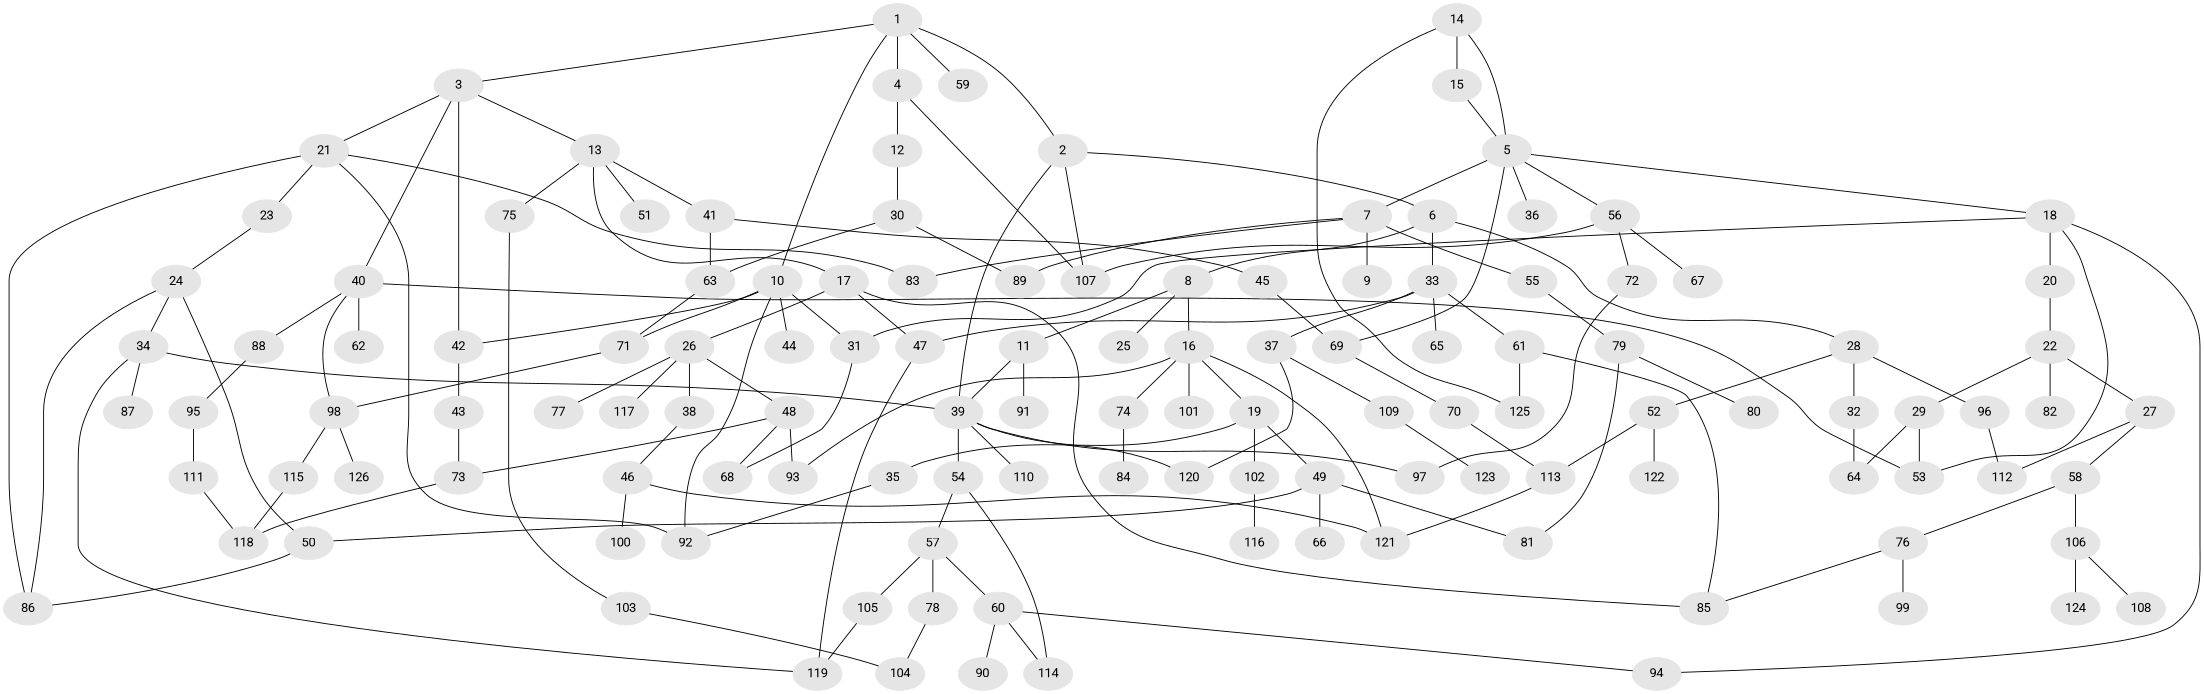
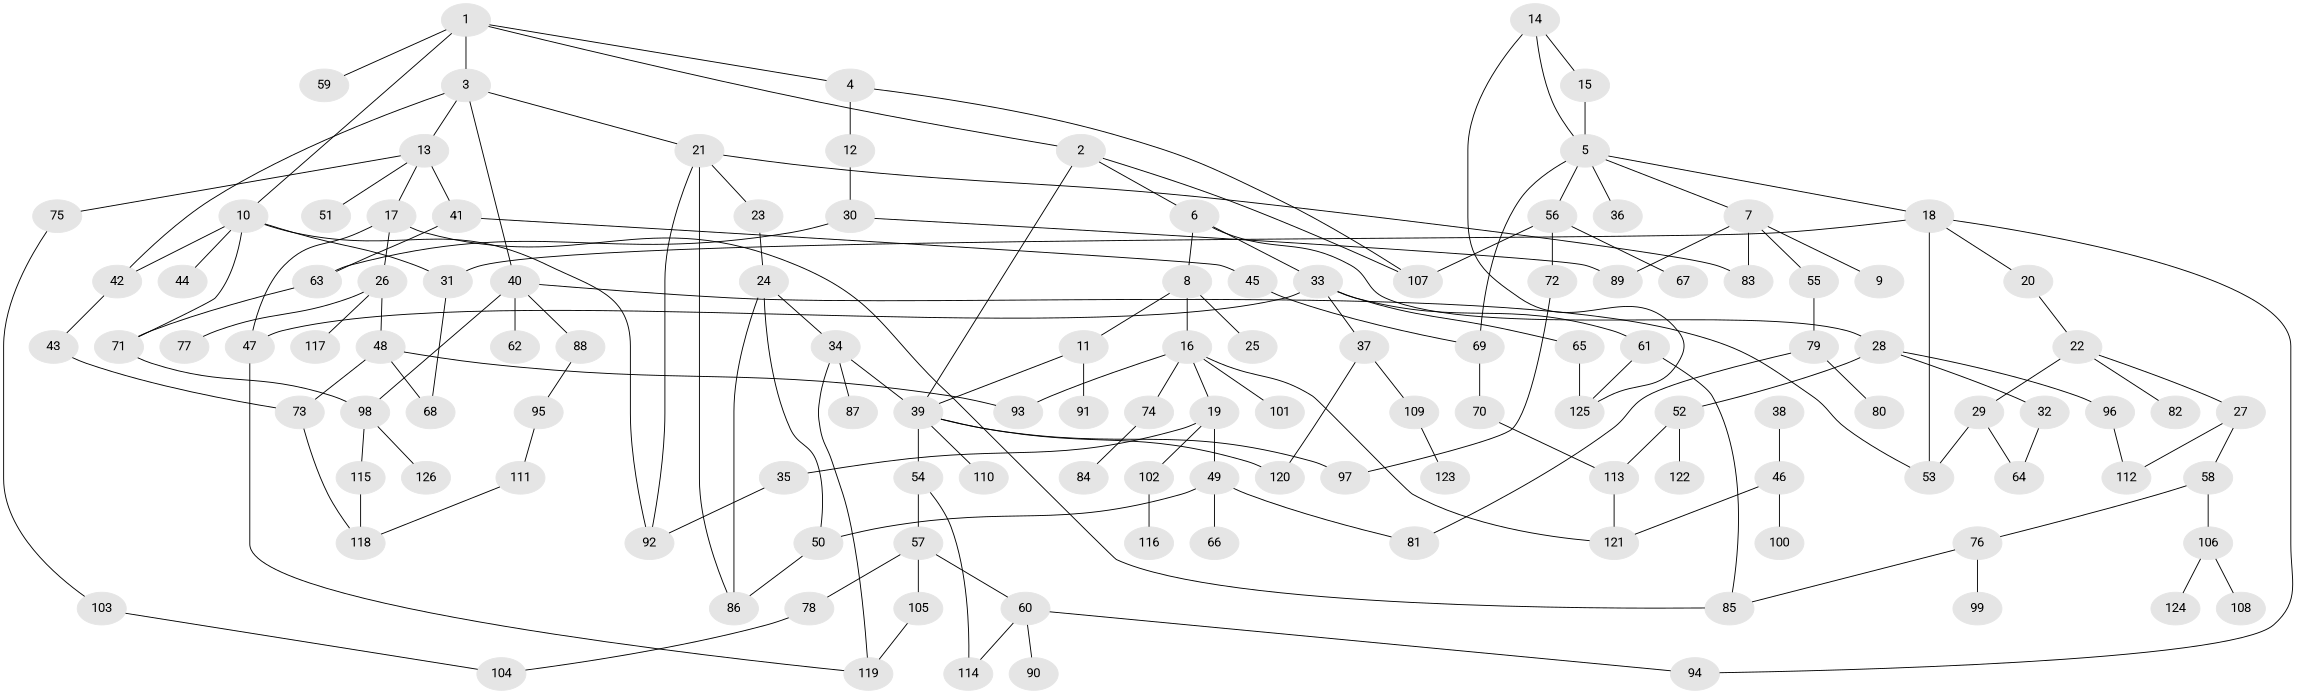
(689, 380) -> none
none -> (1580, 380)
